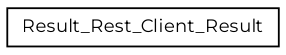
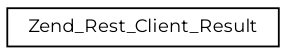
(143, 27) -> (143, 27)
